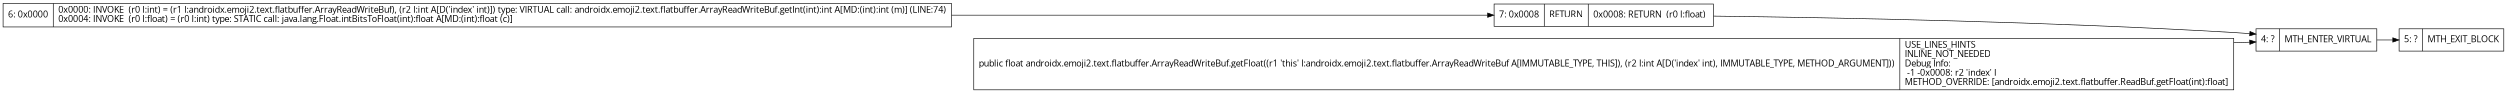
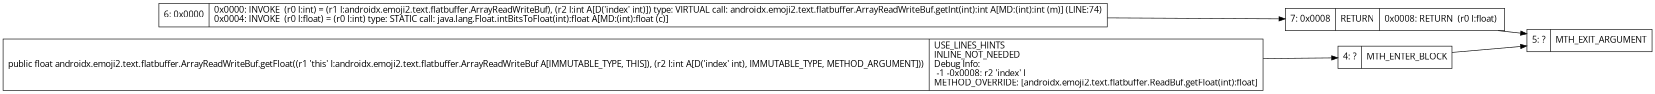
(1982, 22) -> (1509, 32)
(2328, 40) -> (1407, 57)
(2463, 40) -> (1601, 40)
